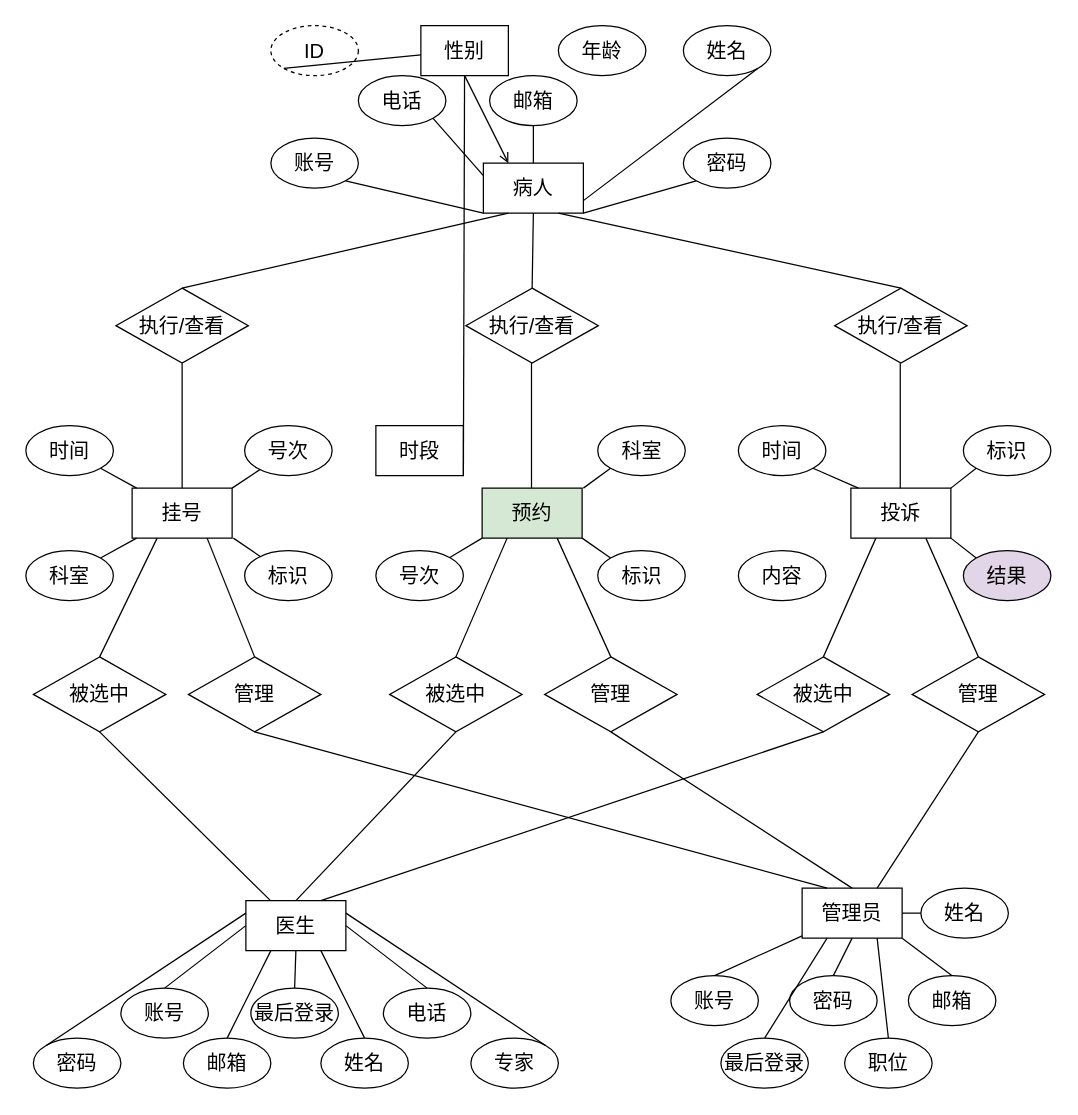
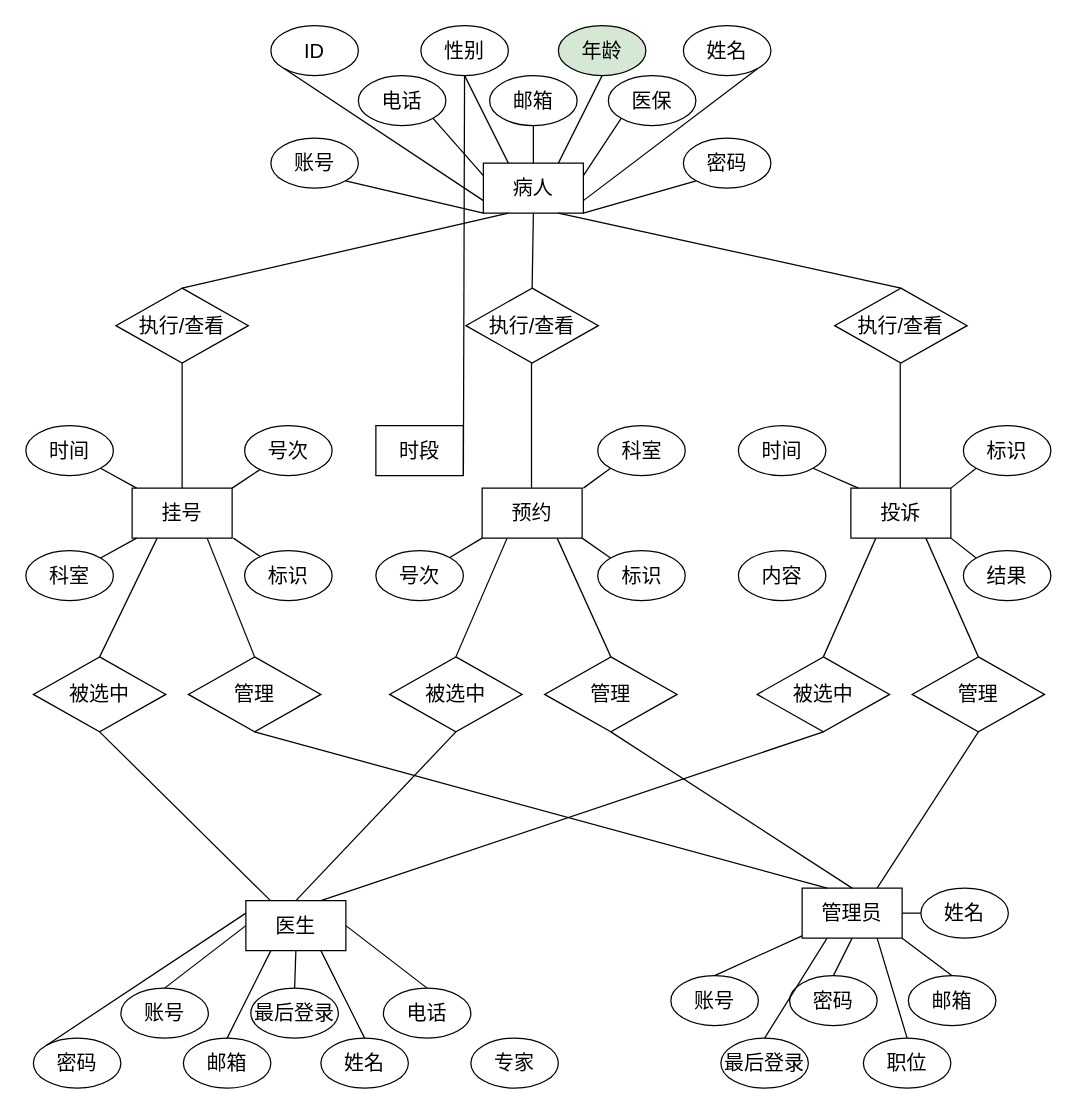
(314, 51) -> (314, 51)
(464, 51) -> (464, 51)
(602, 51) -> (602, 51)
(352, 62) -> (383, 134)
none -> (652, 101)
none -> (580, 120)
none -> (602, 147)
(506, 158) -> (506, 159)
(532, 513) -> (532, 513)
(1007, 576) -> (1007, 576)
(444, 978) -> none
(888, 1063) -> (907, 1063)
